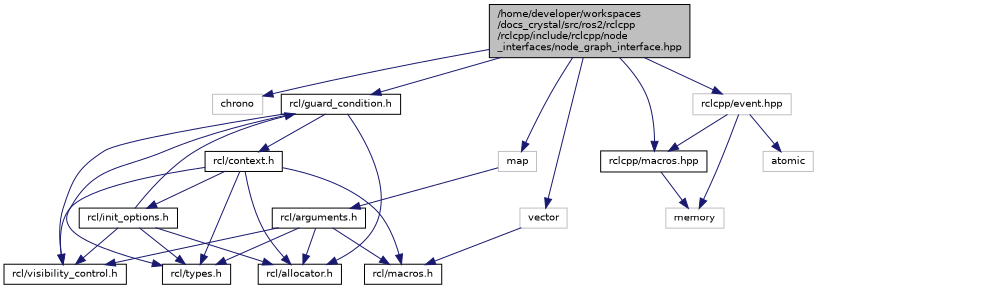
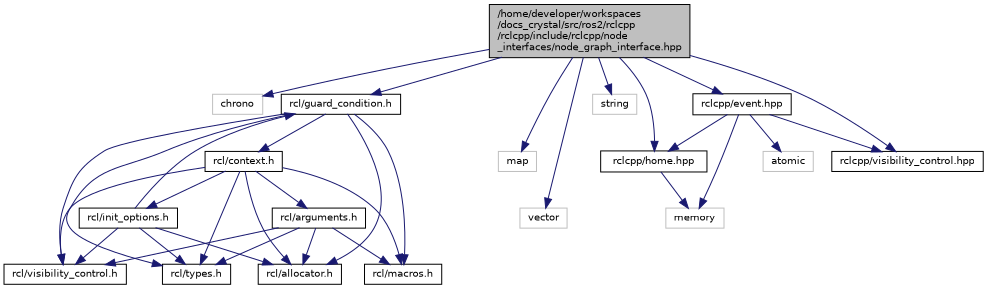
none -> (615, 104)
(742, 104) -> (742, 104)
(654, 161) -> (654, 161)
none -> (908, 161)
(429, 187) -> (277, 187)
(478, 244) -> (398, 177)
